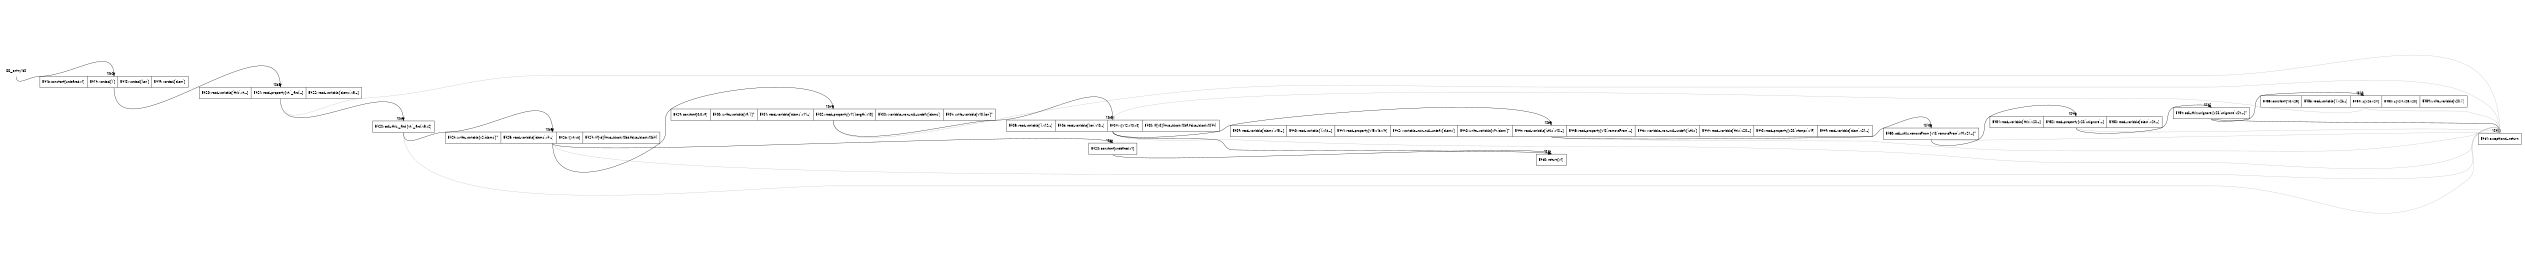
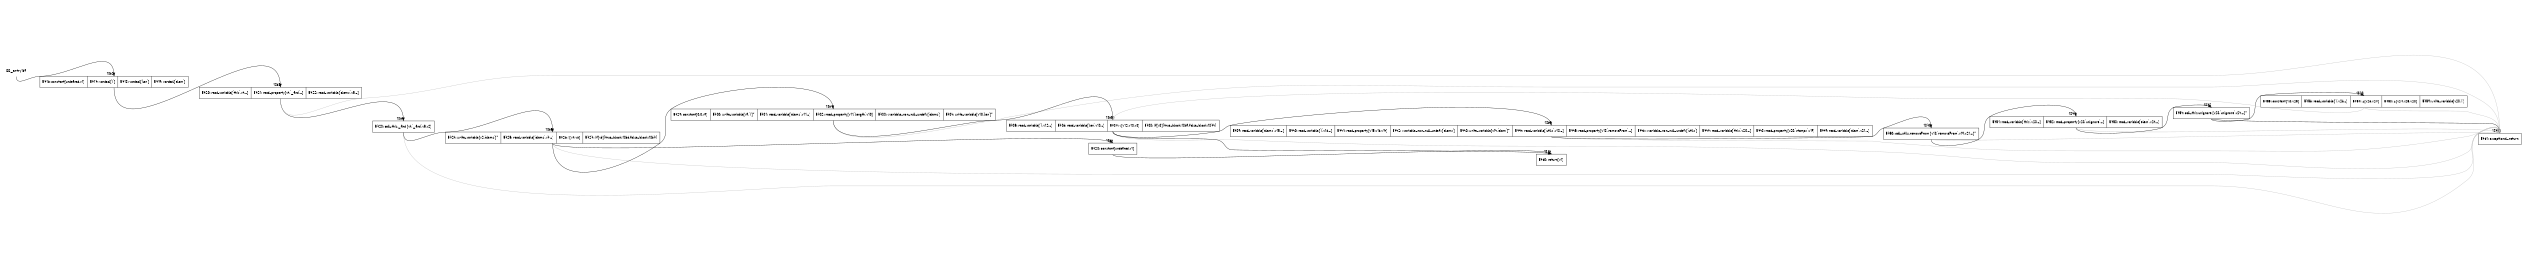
(16, 71) -> (16, 71)
